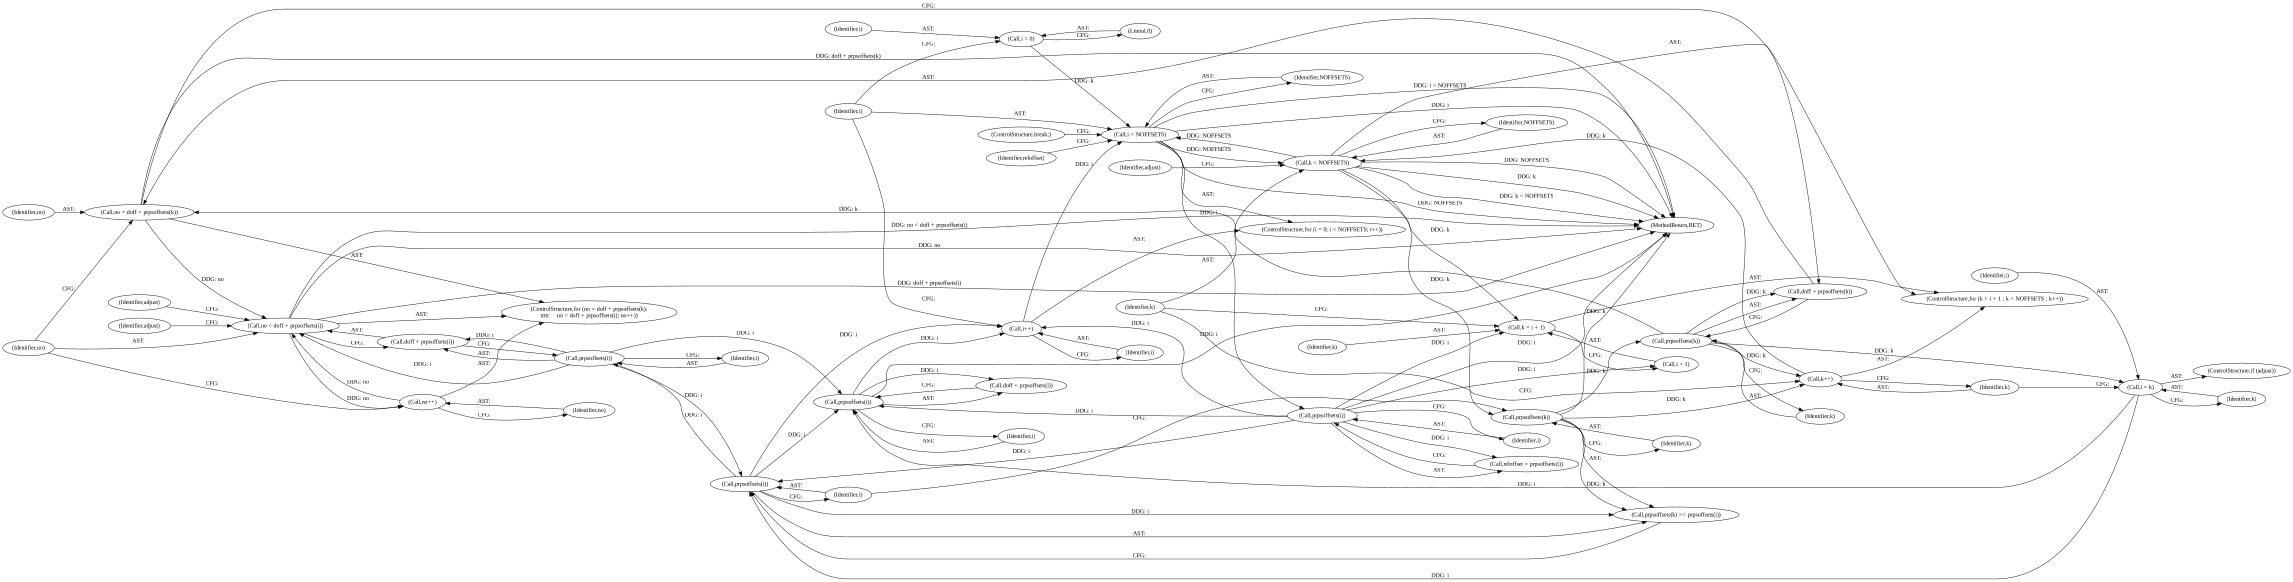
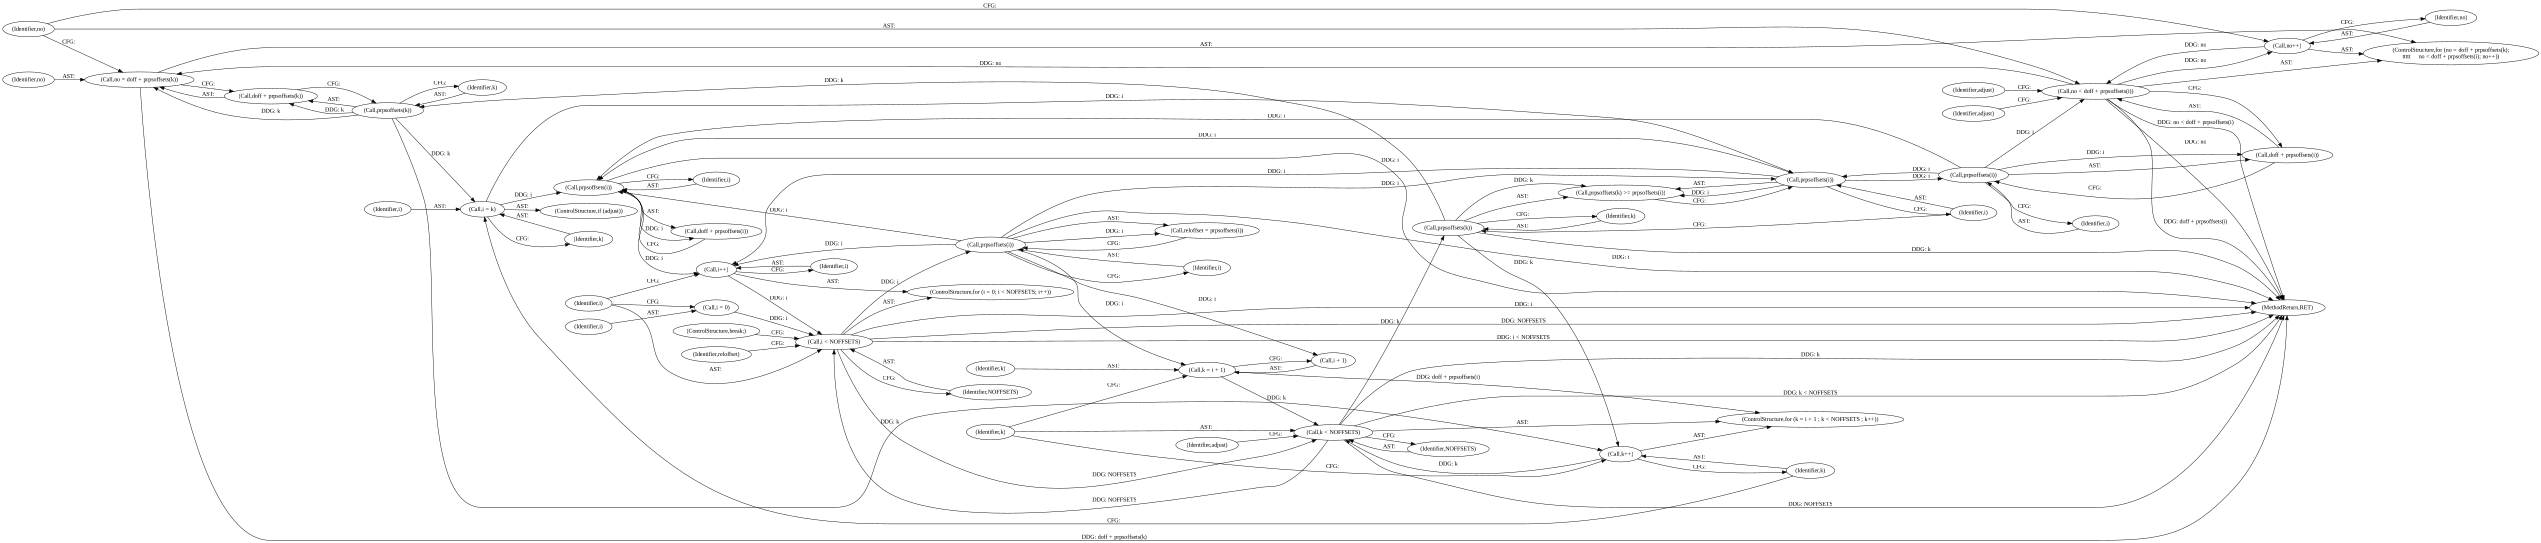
(1140, 31) -> none
(1084, 81) -> (779, 318)
(1420, 241) -> (1265, 399)
(196, 278) -> (1128, 67)
(1756, 278) -> (1448, 377)
